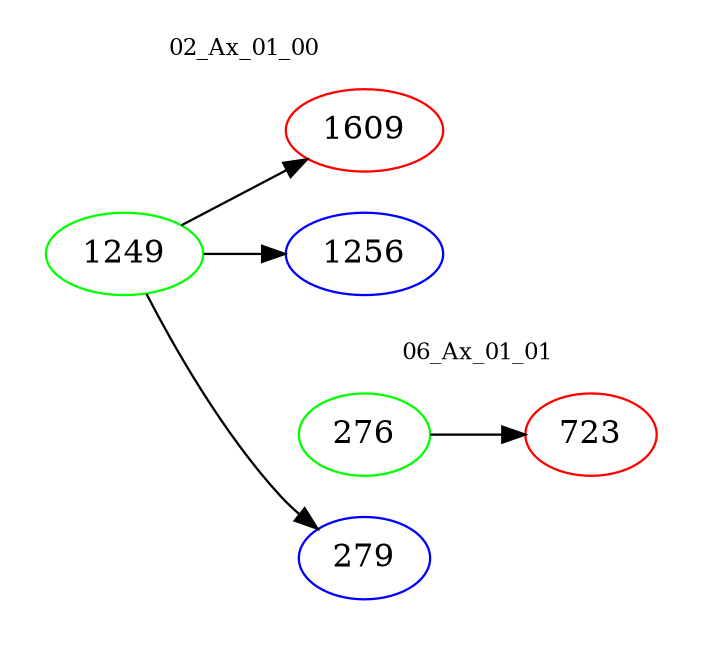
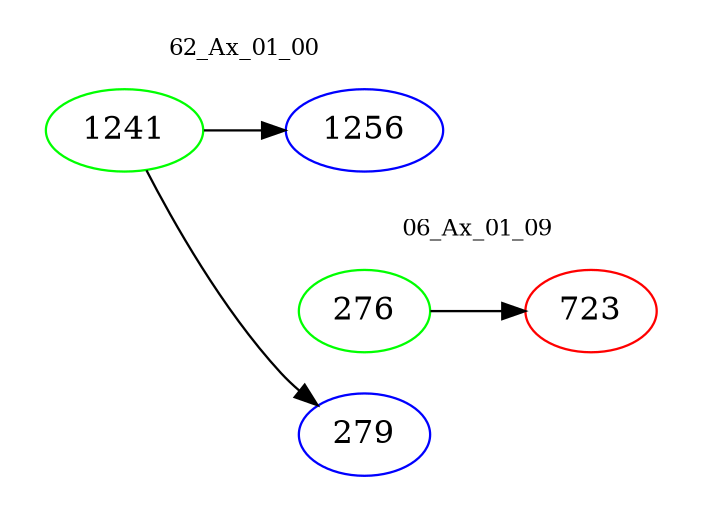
(245, 49) -> (245, 49)
(364, 130) -> none
(125, 254) -> (125, 130)
(478, 353) -> (478, 230)
